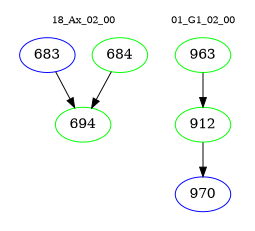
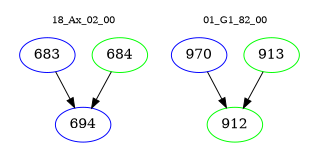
(203, 21) -> (235, 21)
(203, 55) -> (272, 55)
(83, 125) -> (83, 125)
(203, 155) -> (215, 85)
